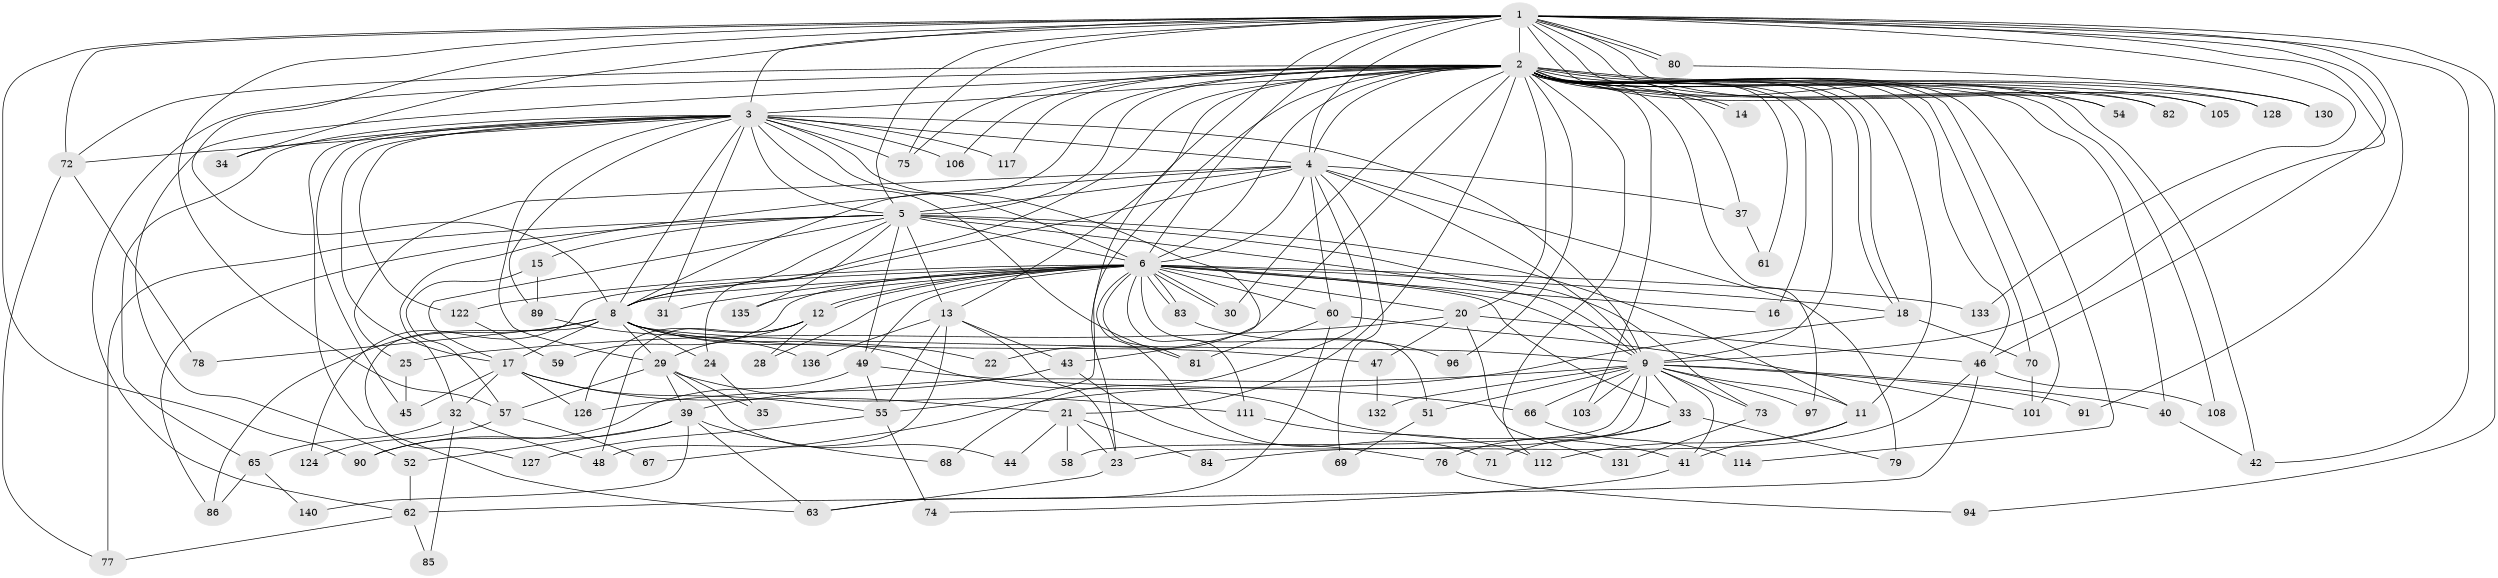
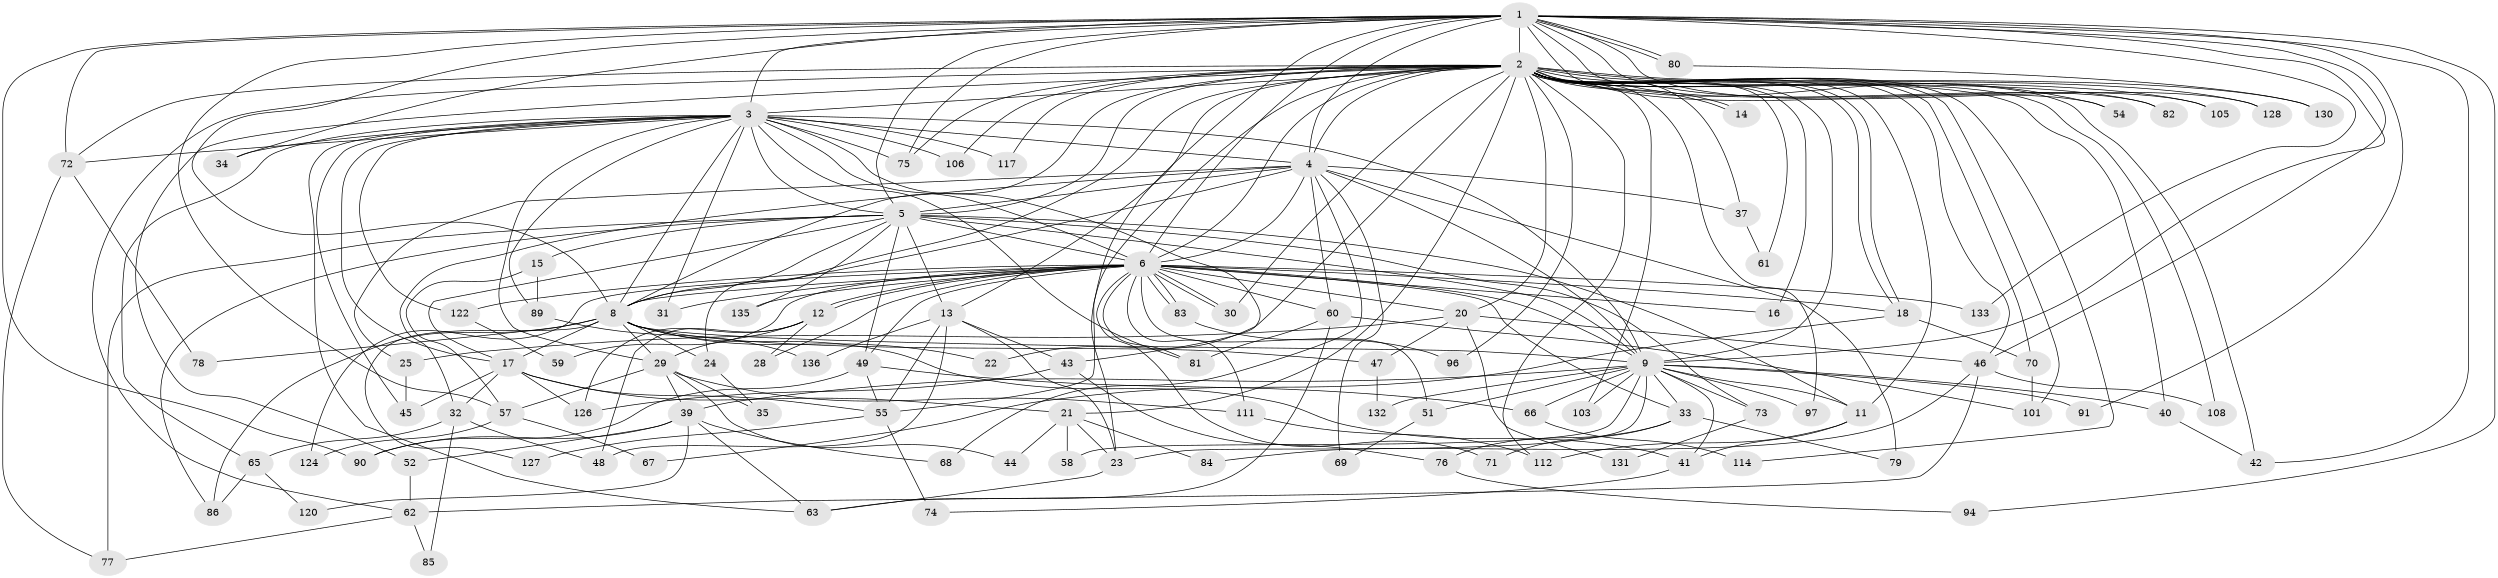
(308, 513) -> (308, 513)
